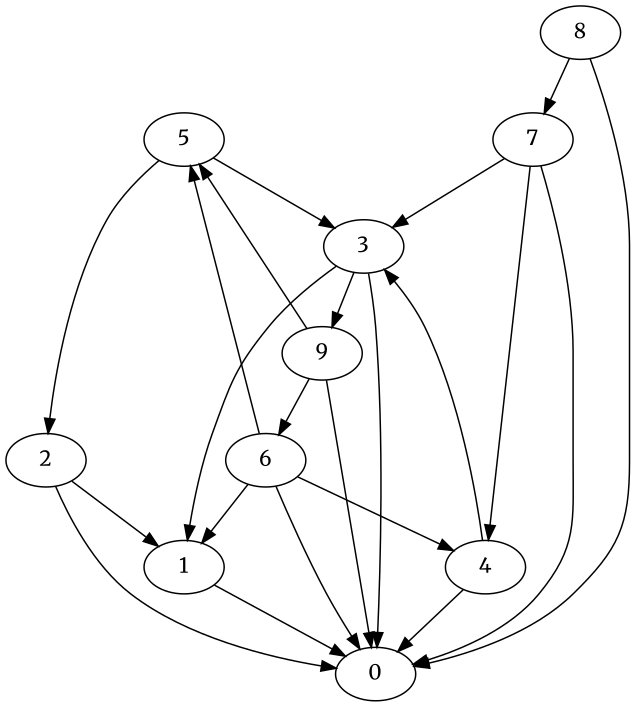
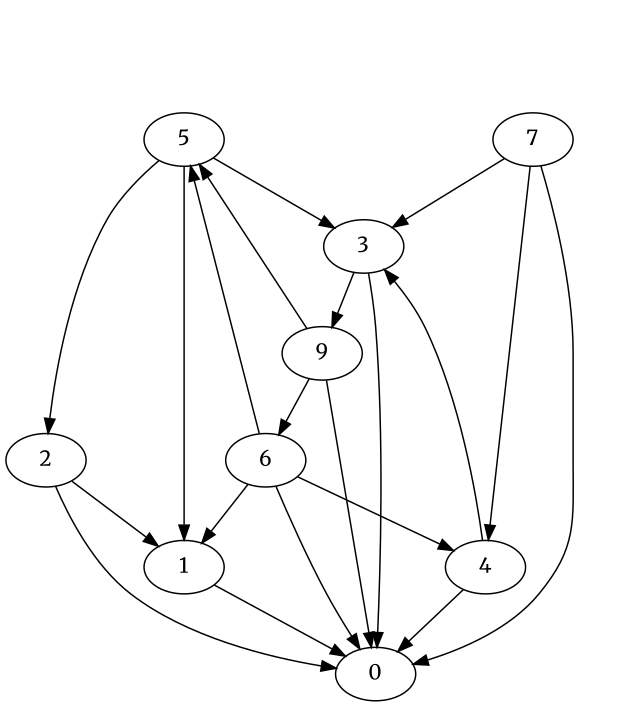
(581, 33) -> none
(234, 379) -> (184, 345)
